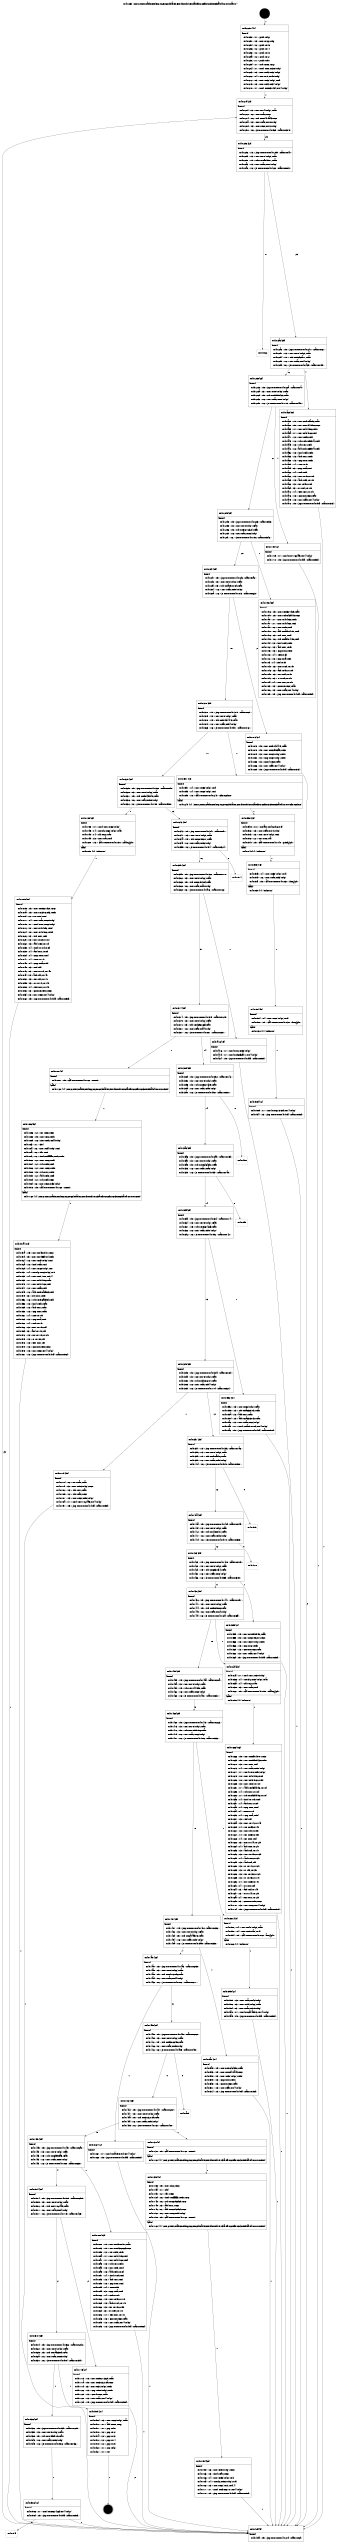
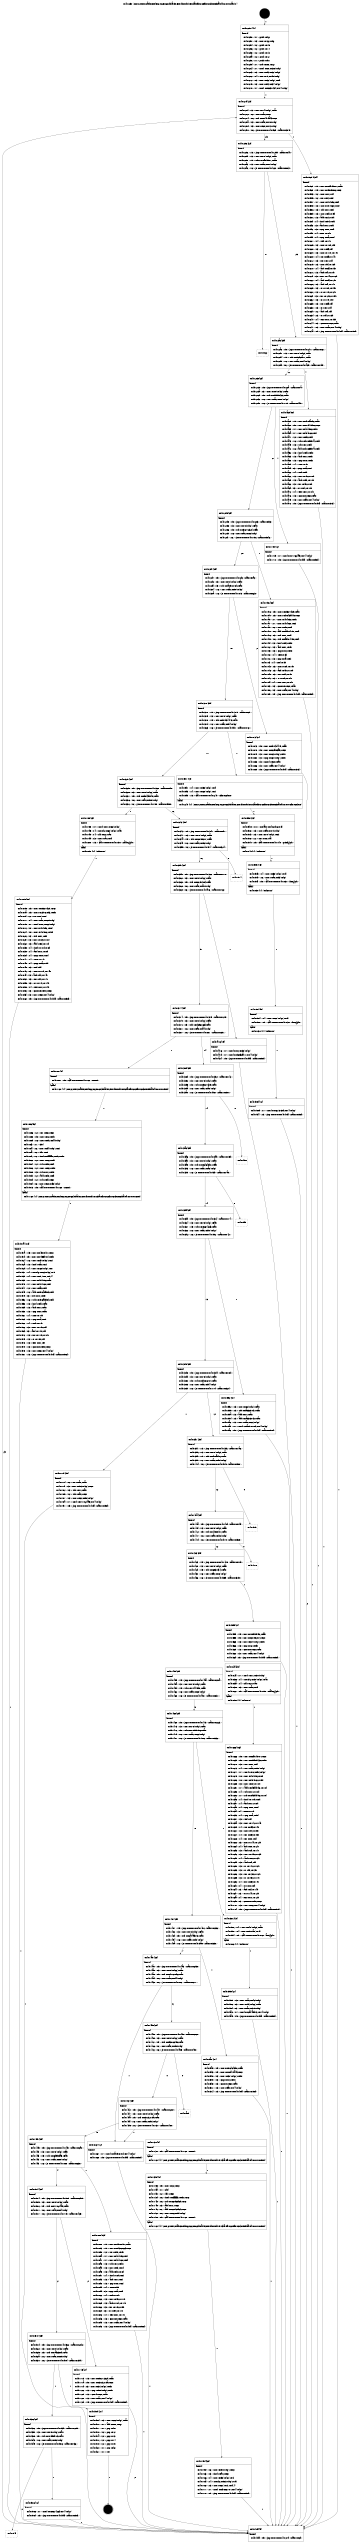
none -> (330, 255)
(215, 1604) -> none
none -> (311, 1613)
(179, 2134) -> (130, 2135)
(27, 2524) -> (26, 2487)
